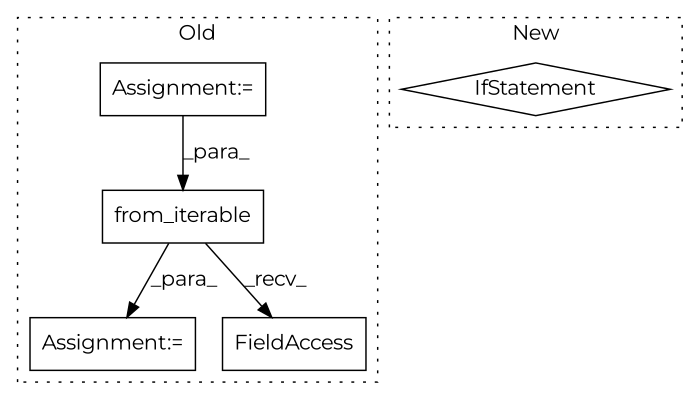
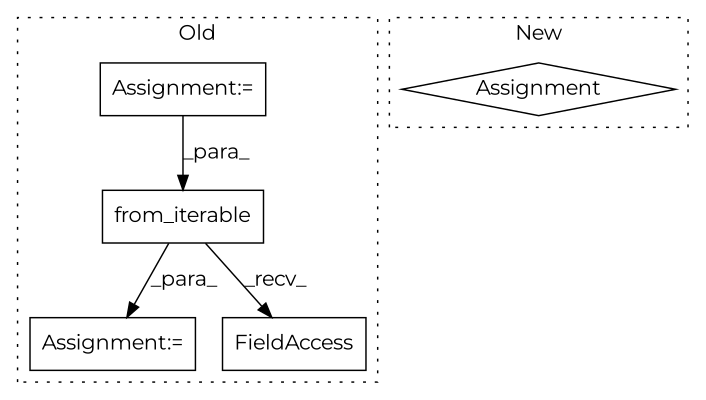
(536, 89) -> (539, 89)
